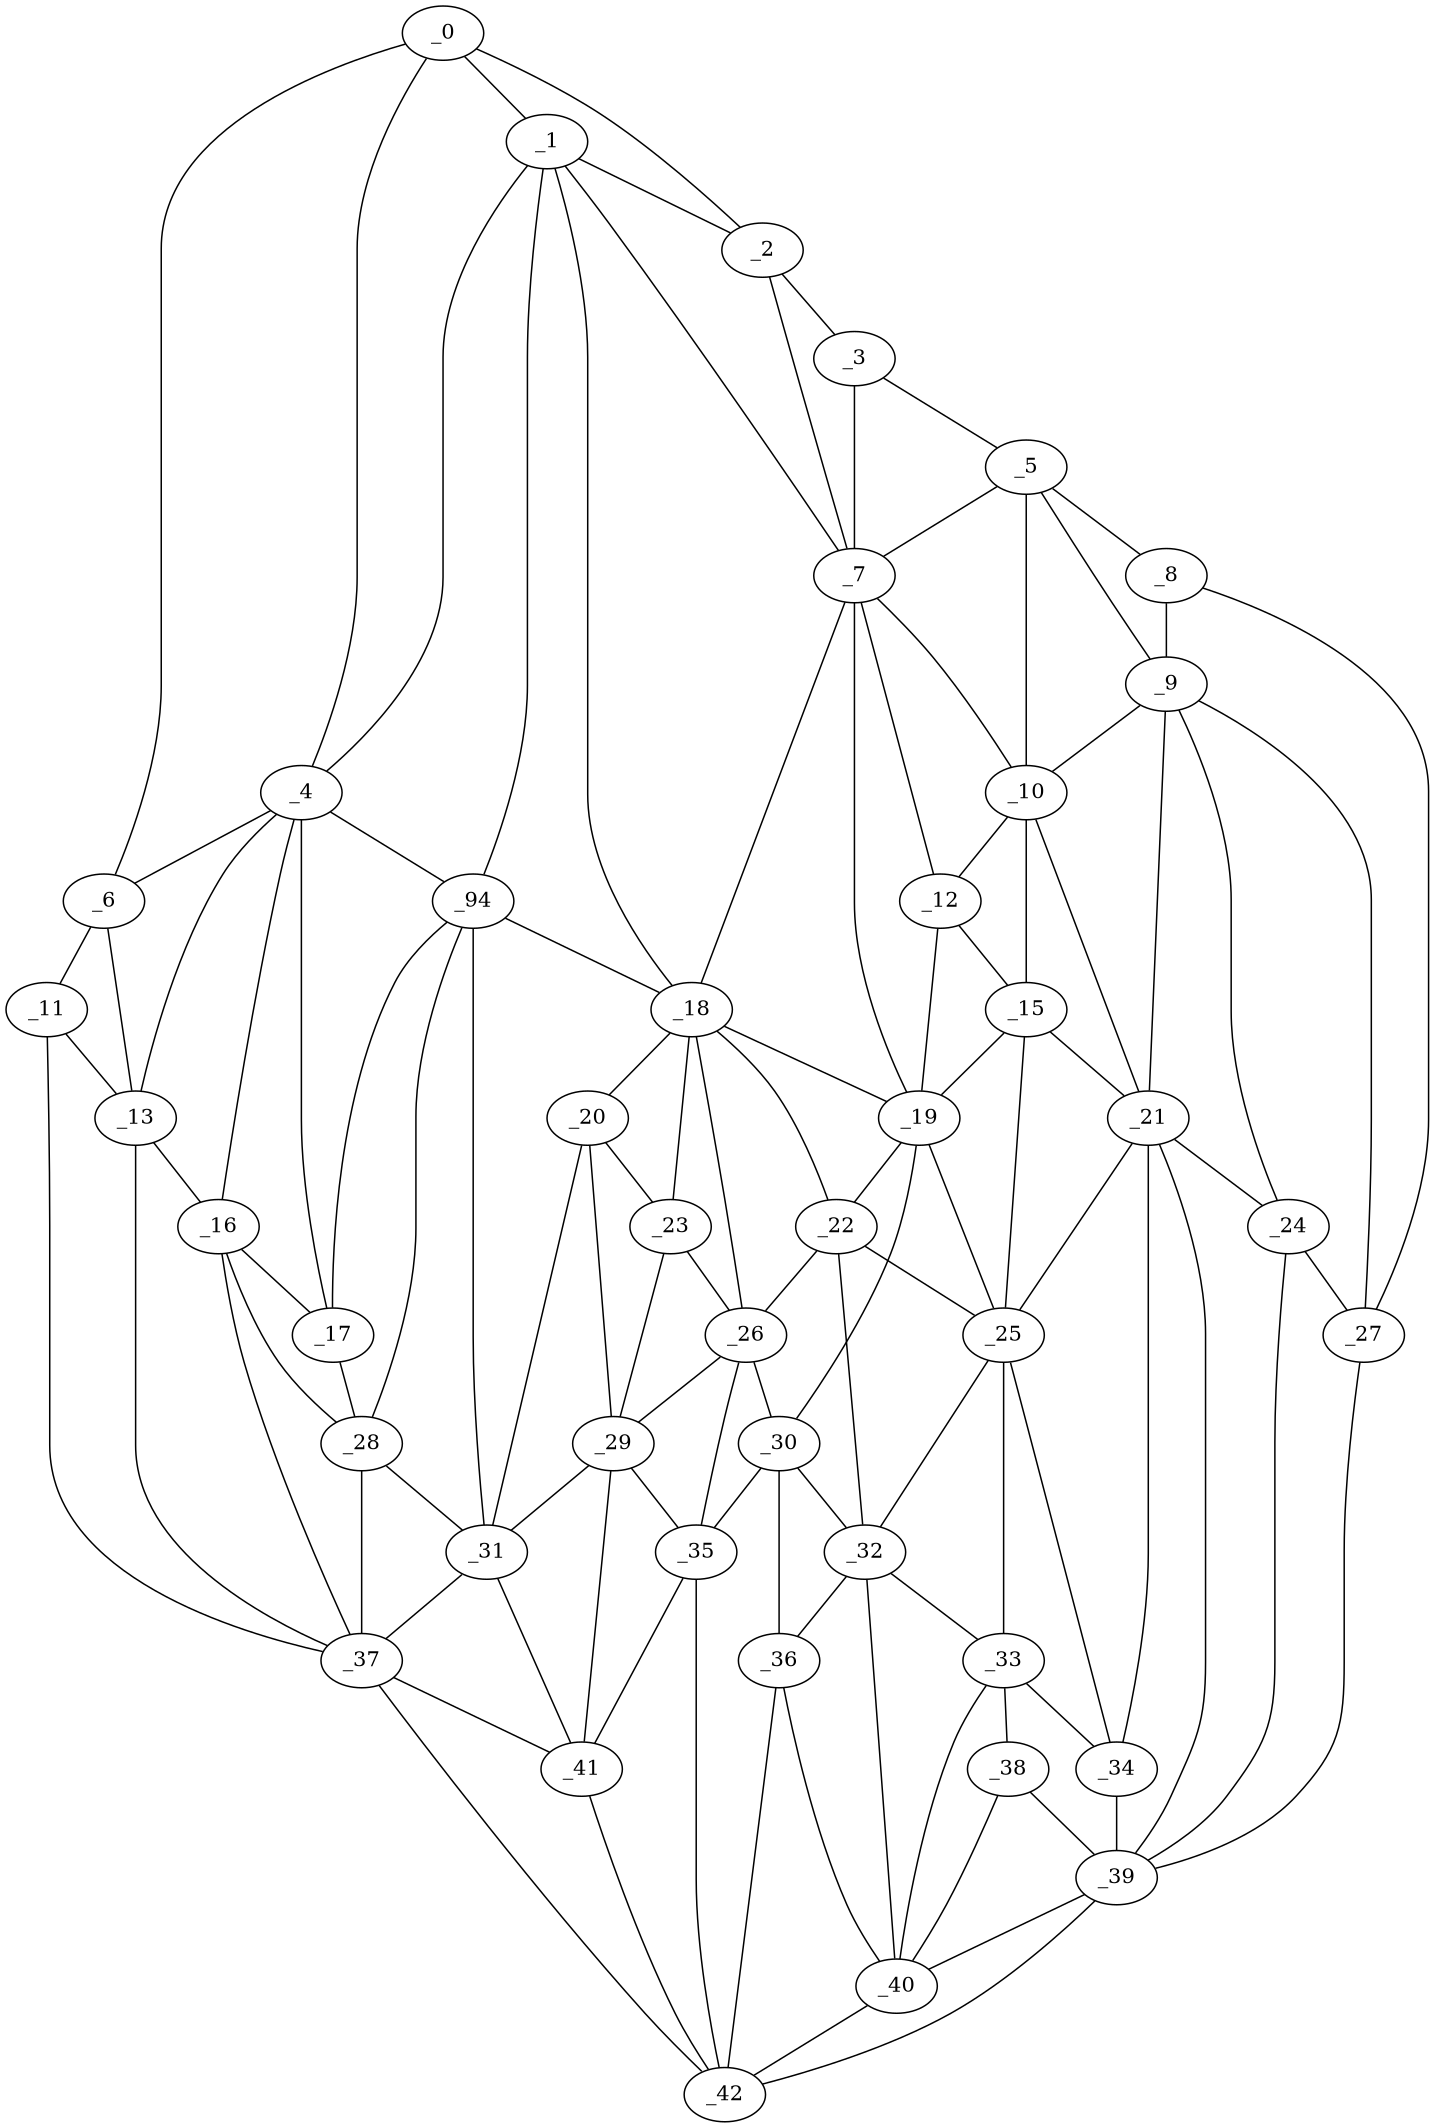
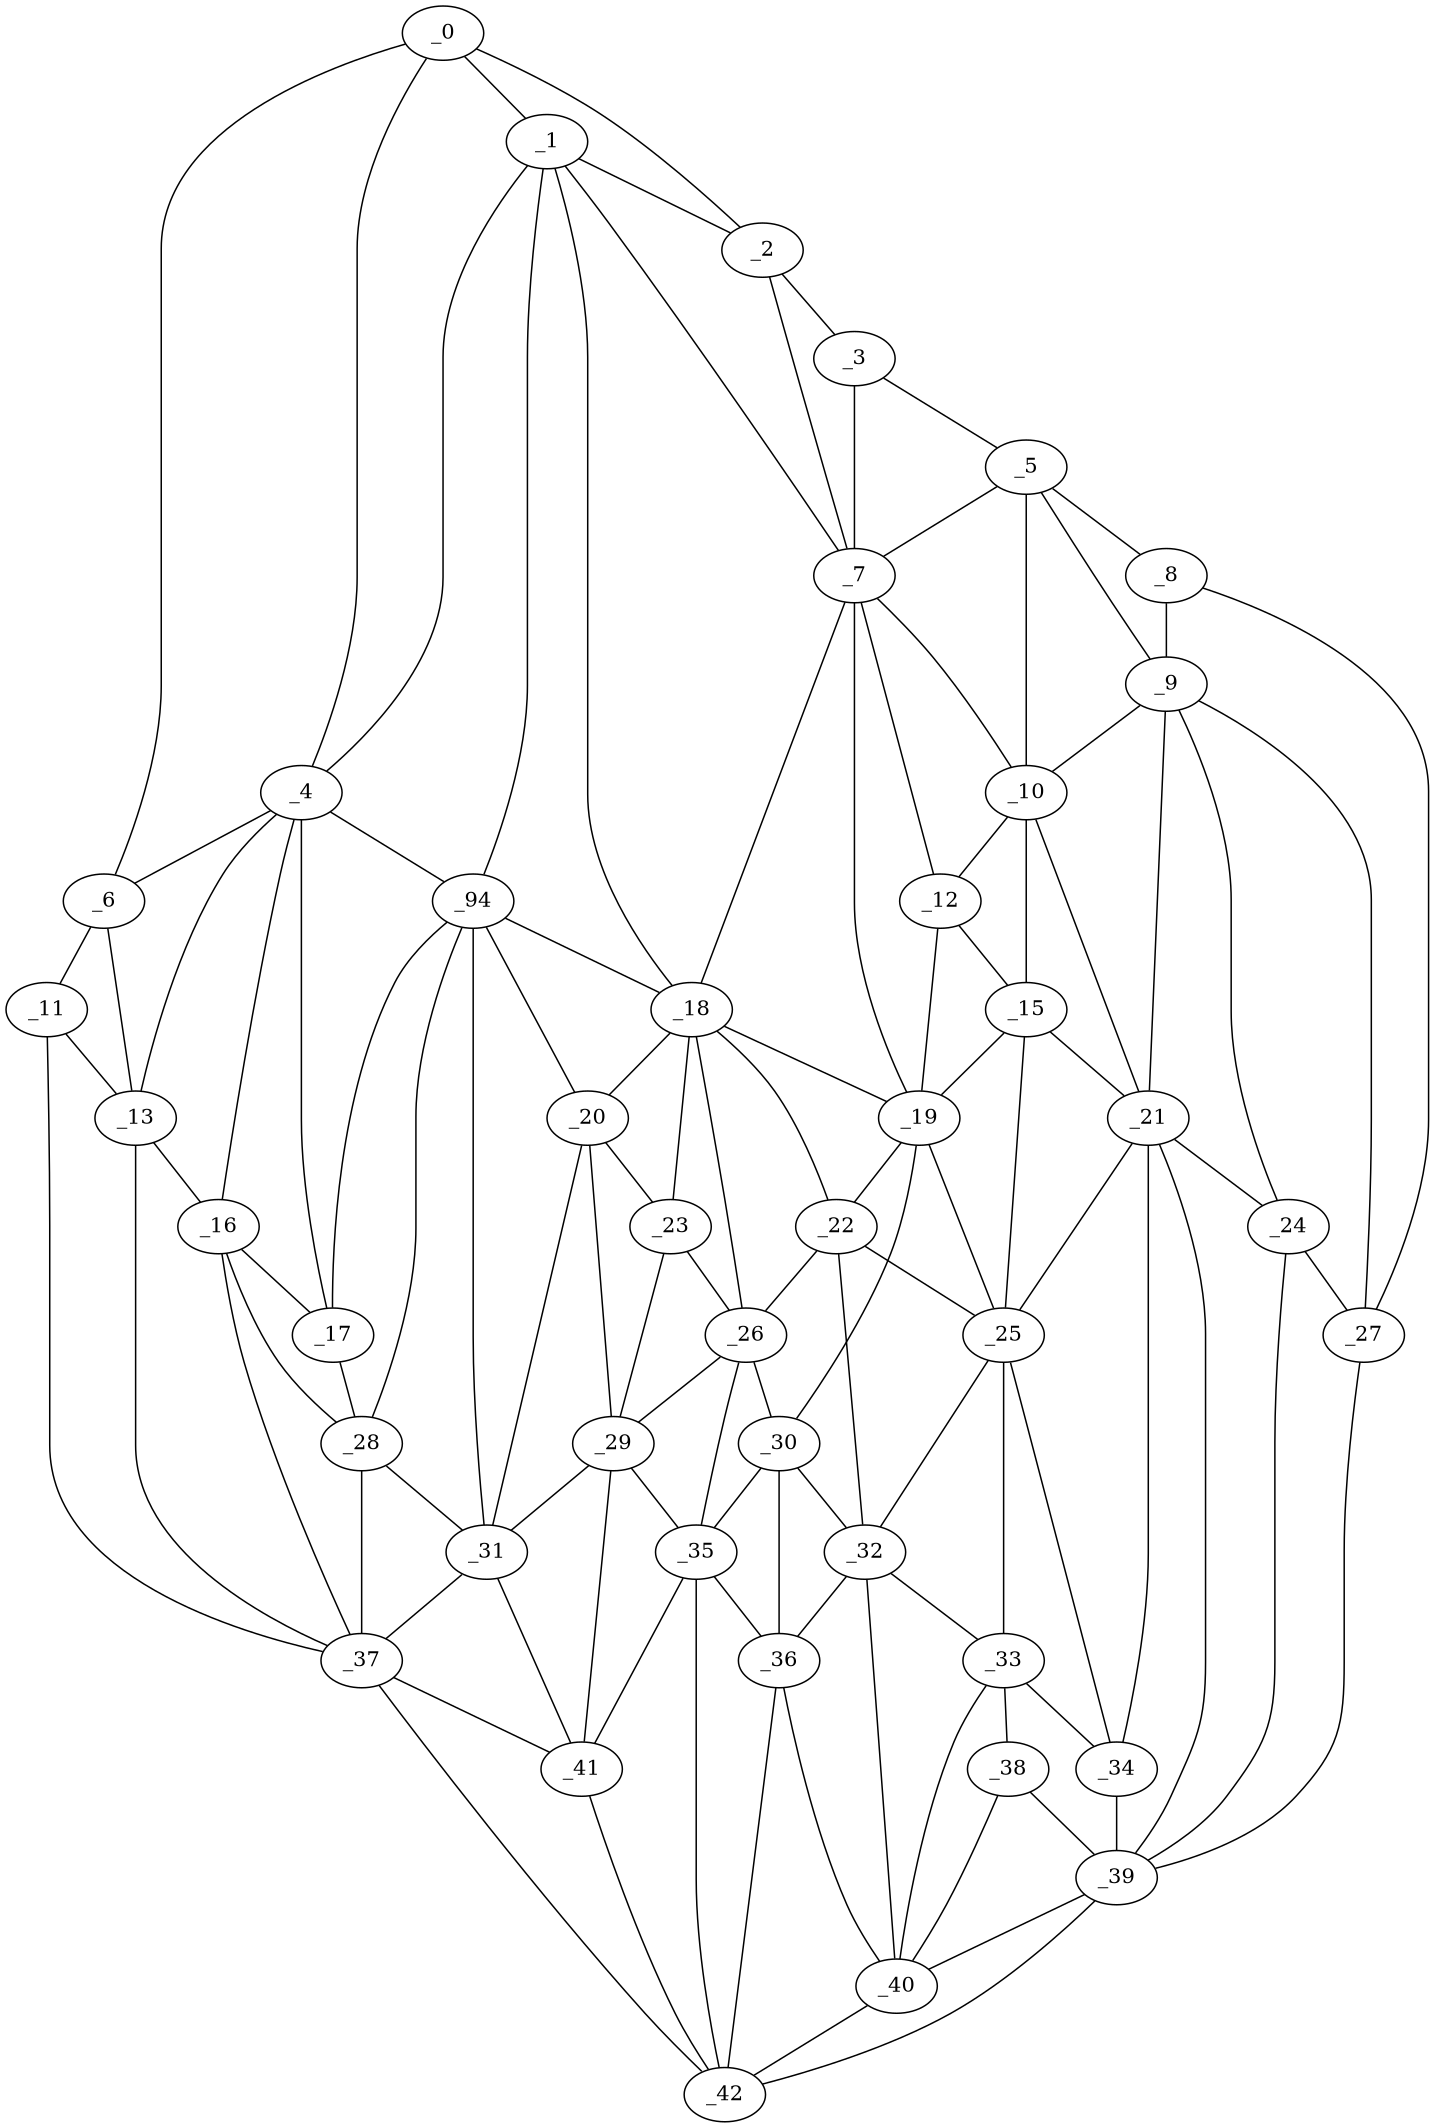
none -> (531, 1010)
none -> (738, 1606)
